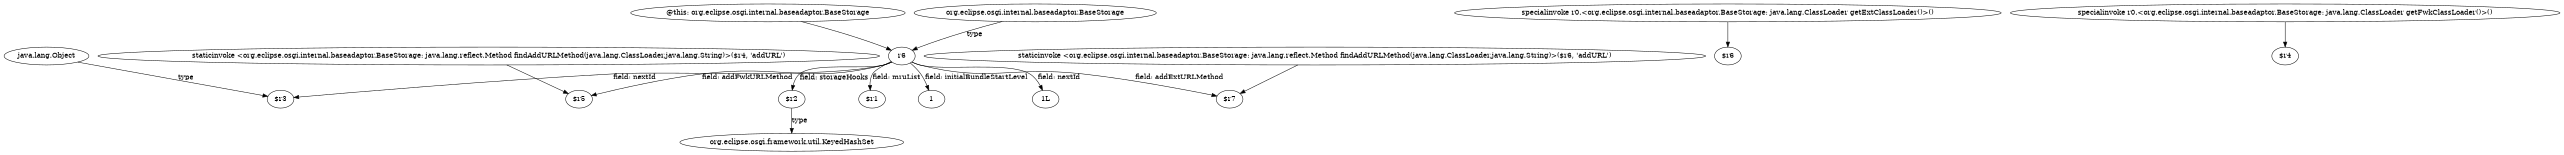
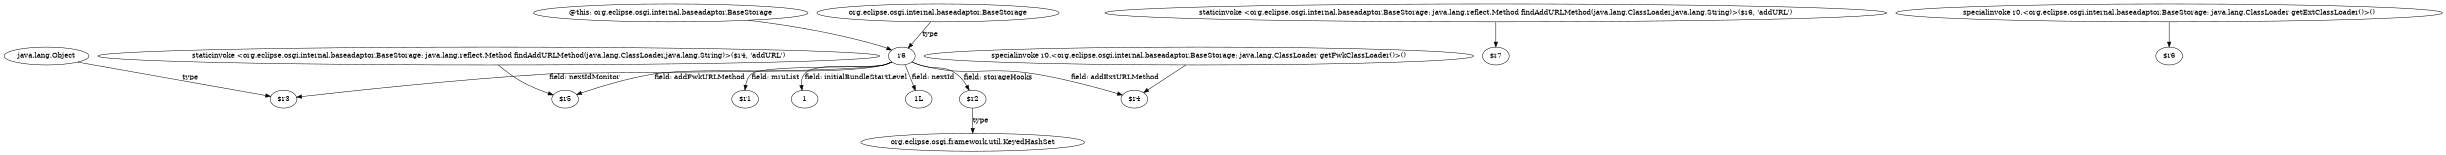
(1062, 72) -> (1015, 72)
(635, 78) -> (585, 78)
